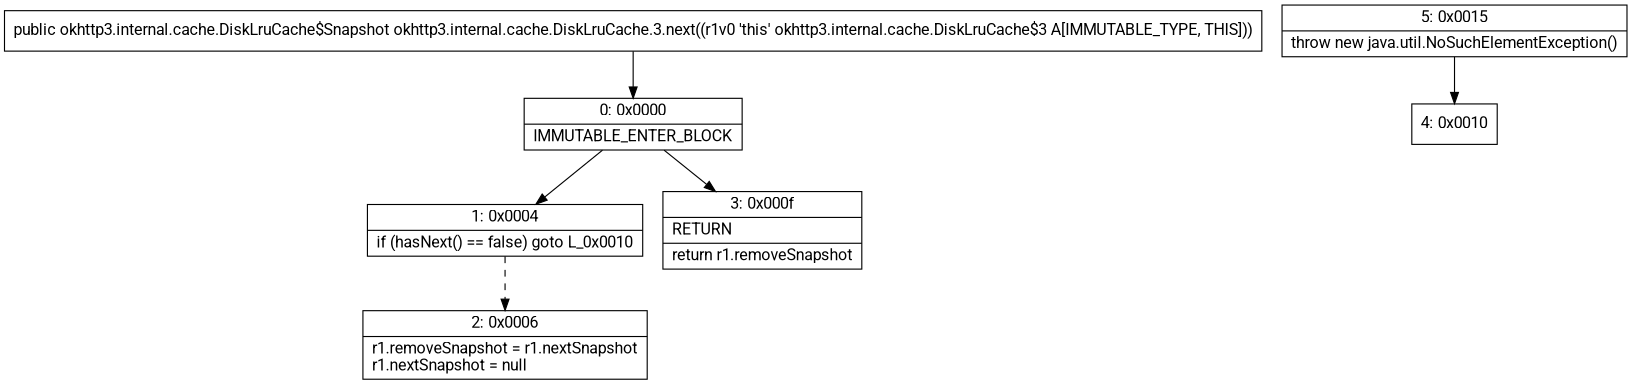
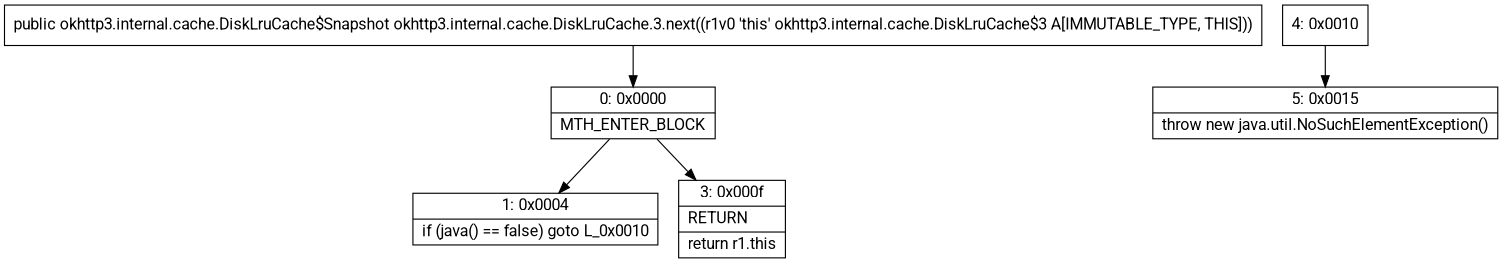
(1455, 75) -> (1325, 61)
(633, 137) -> (633, 125)
(505, 243) -> (535, 231)
(762, 256) -> (732, 244)
(505, 345) -> none
